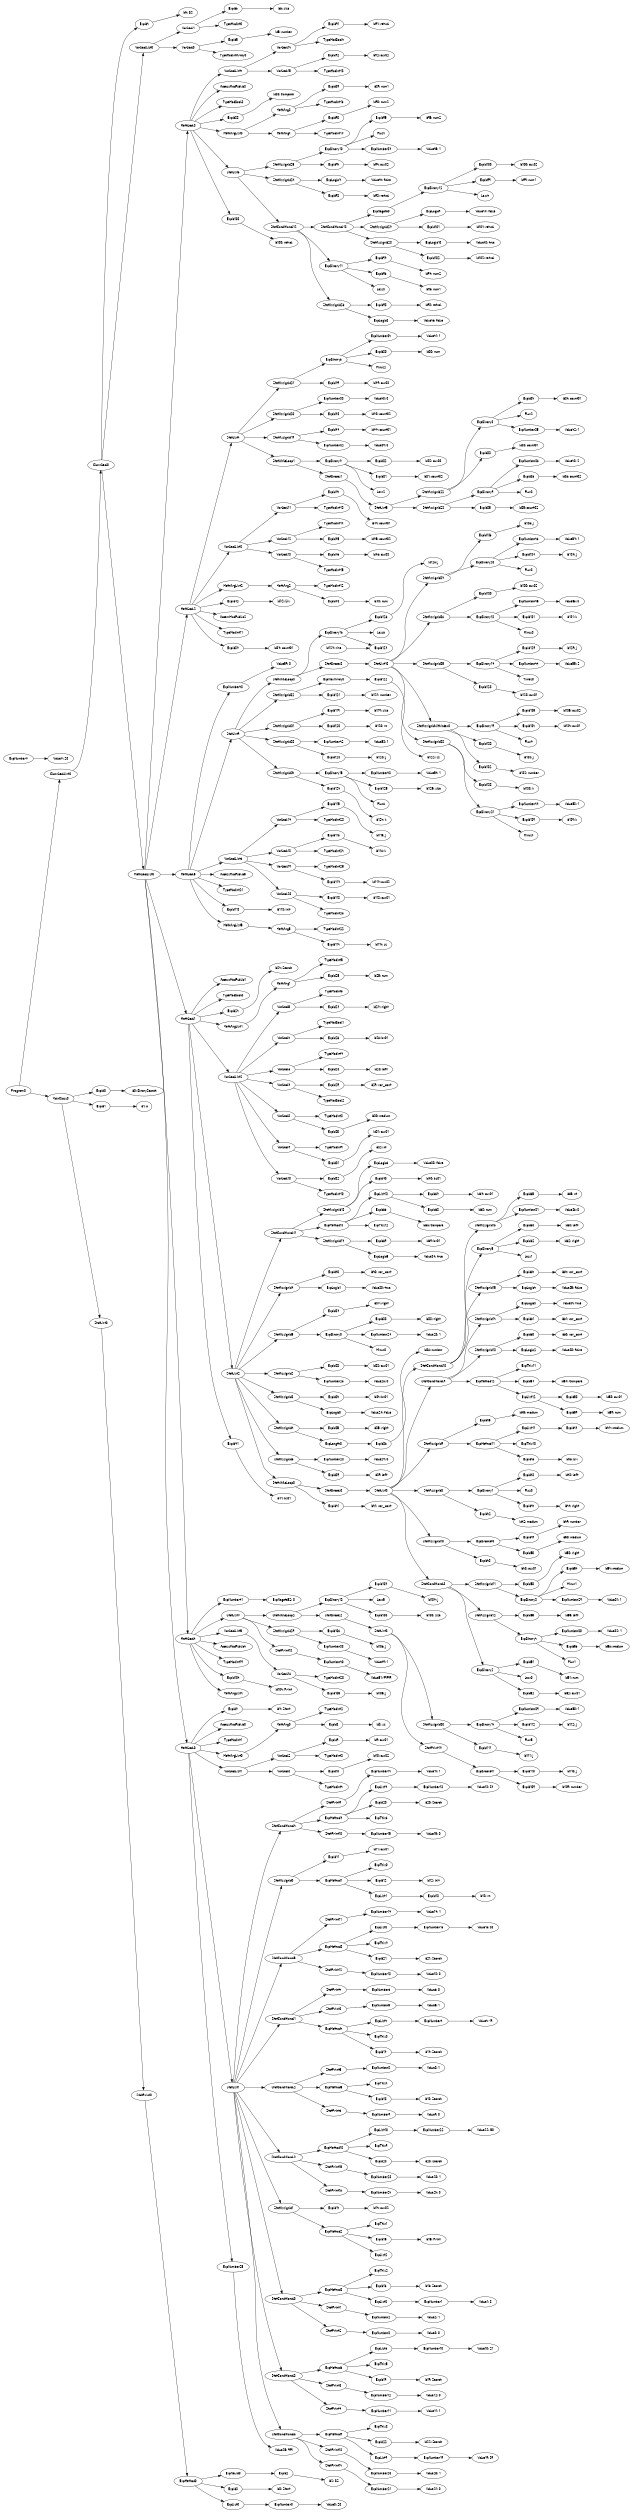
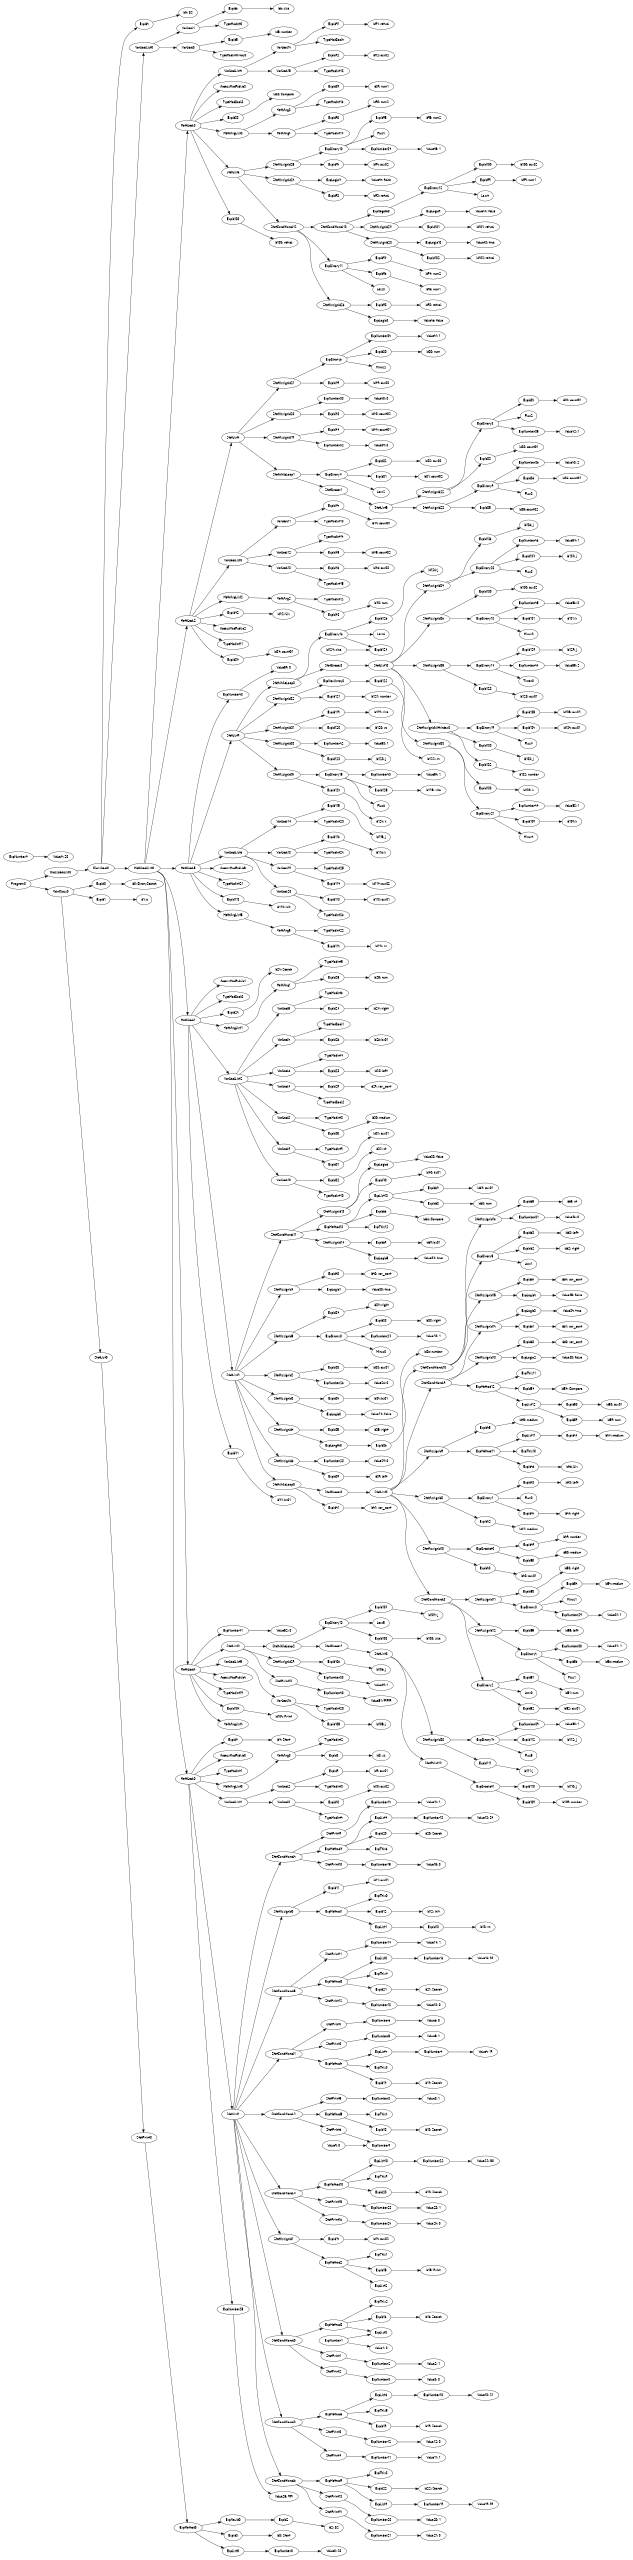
(284, 1600) -> (284, 1631)
(407, 2115) -> (354, 2146)
(404, 2302) -> (357, 2337)
